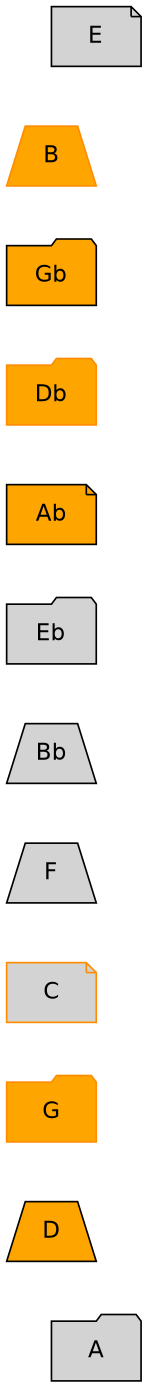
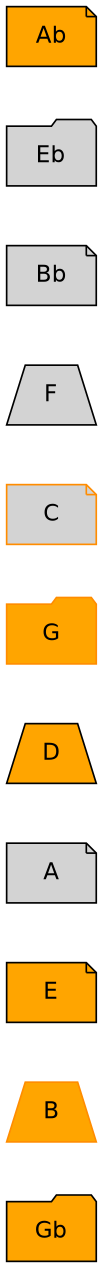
(96, 37) -> (51, 993)
(51, 395) -> none
(51, 754) -> (51, 276)
(96, 1351) -> (51, 873)
